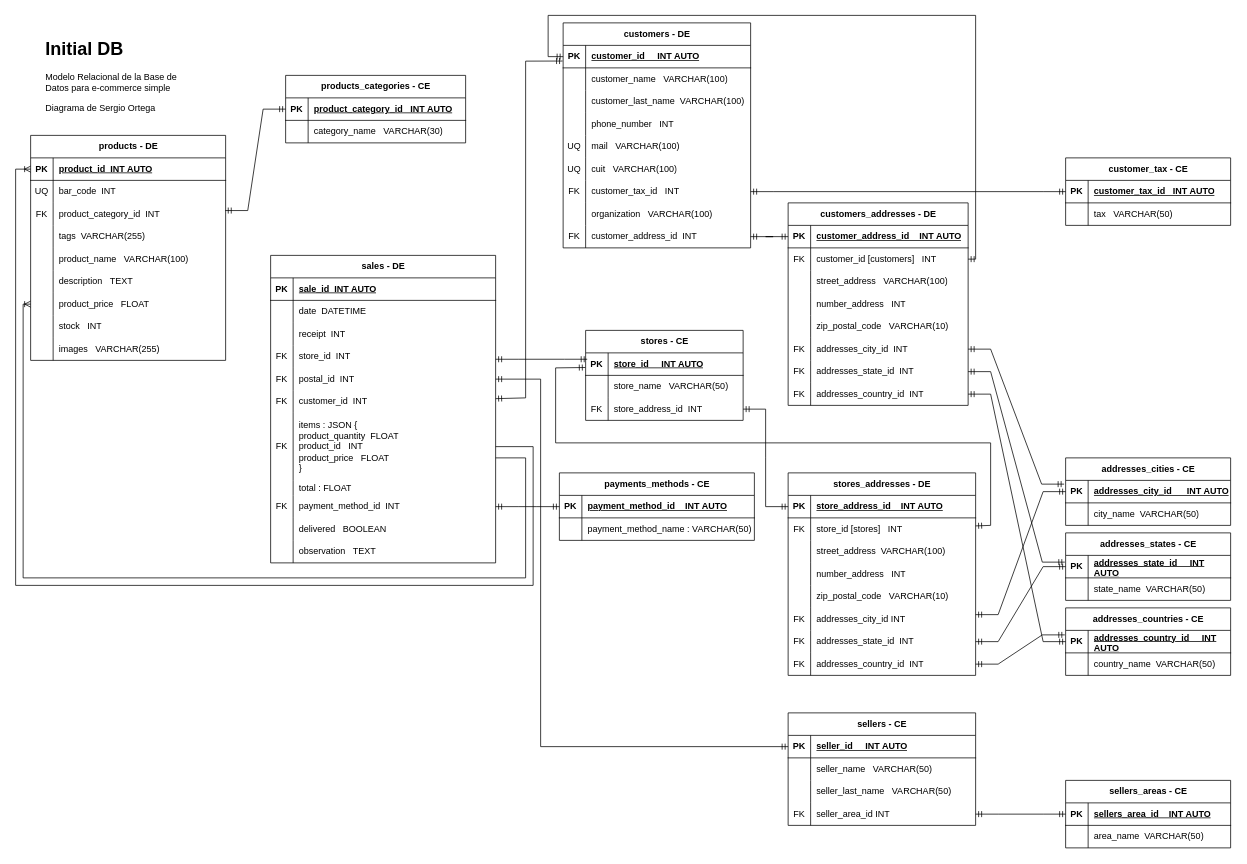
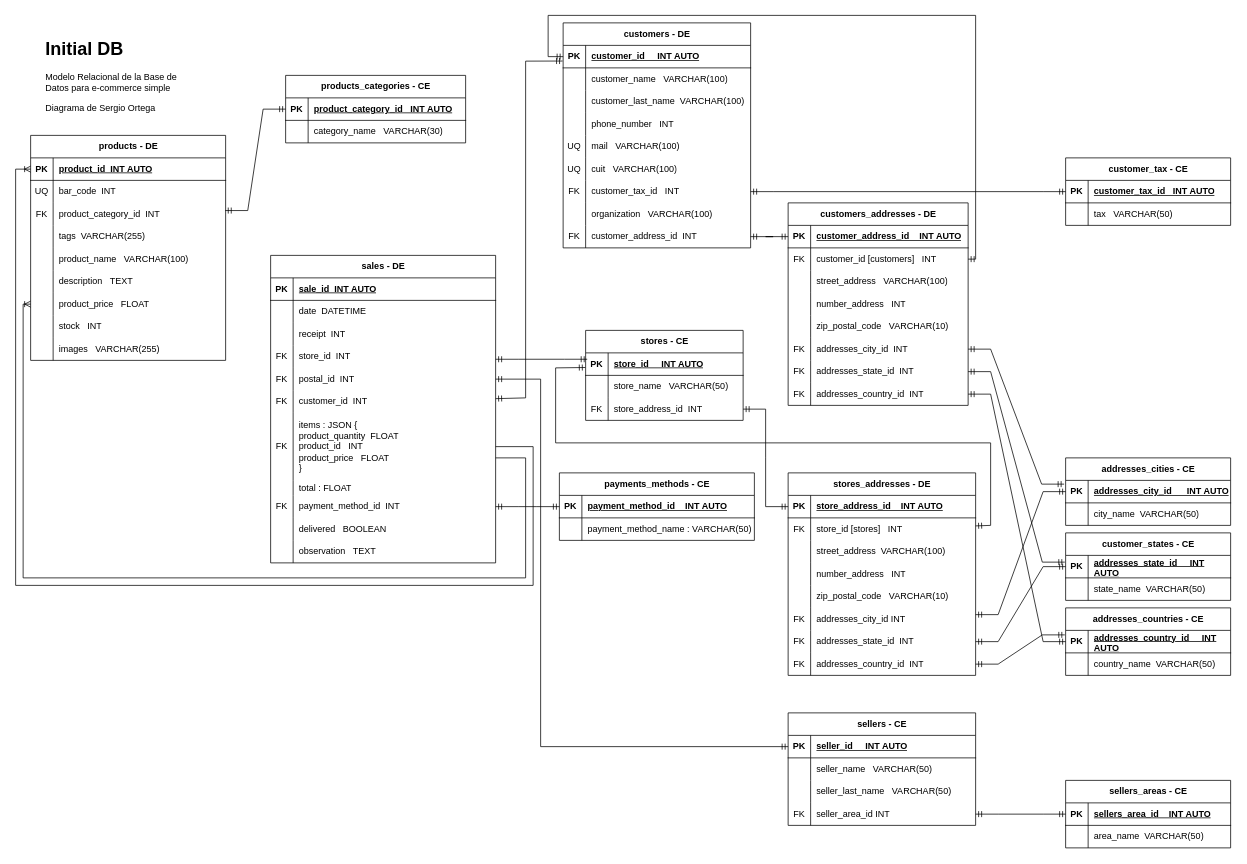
(1148, 544) -> (1148, 544)
